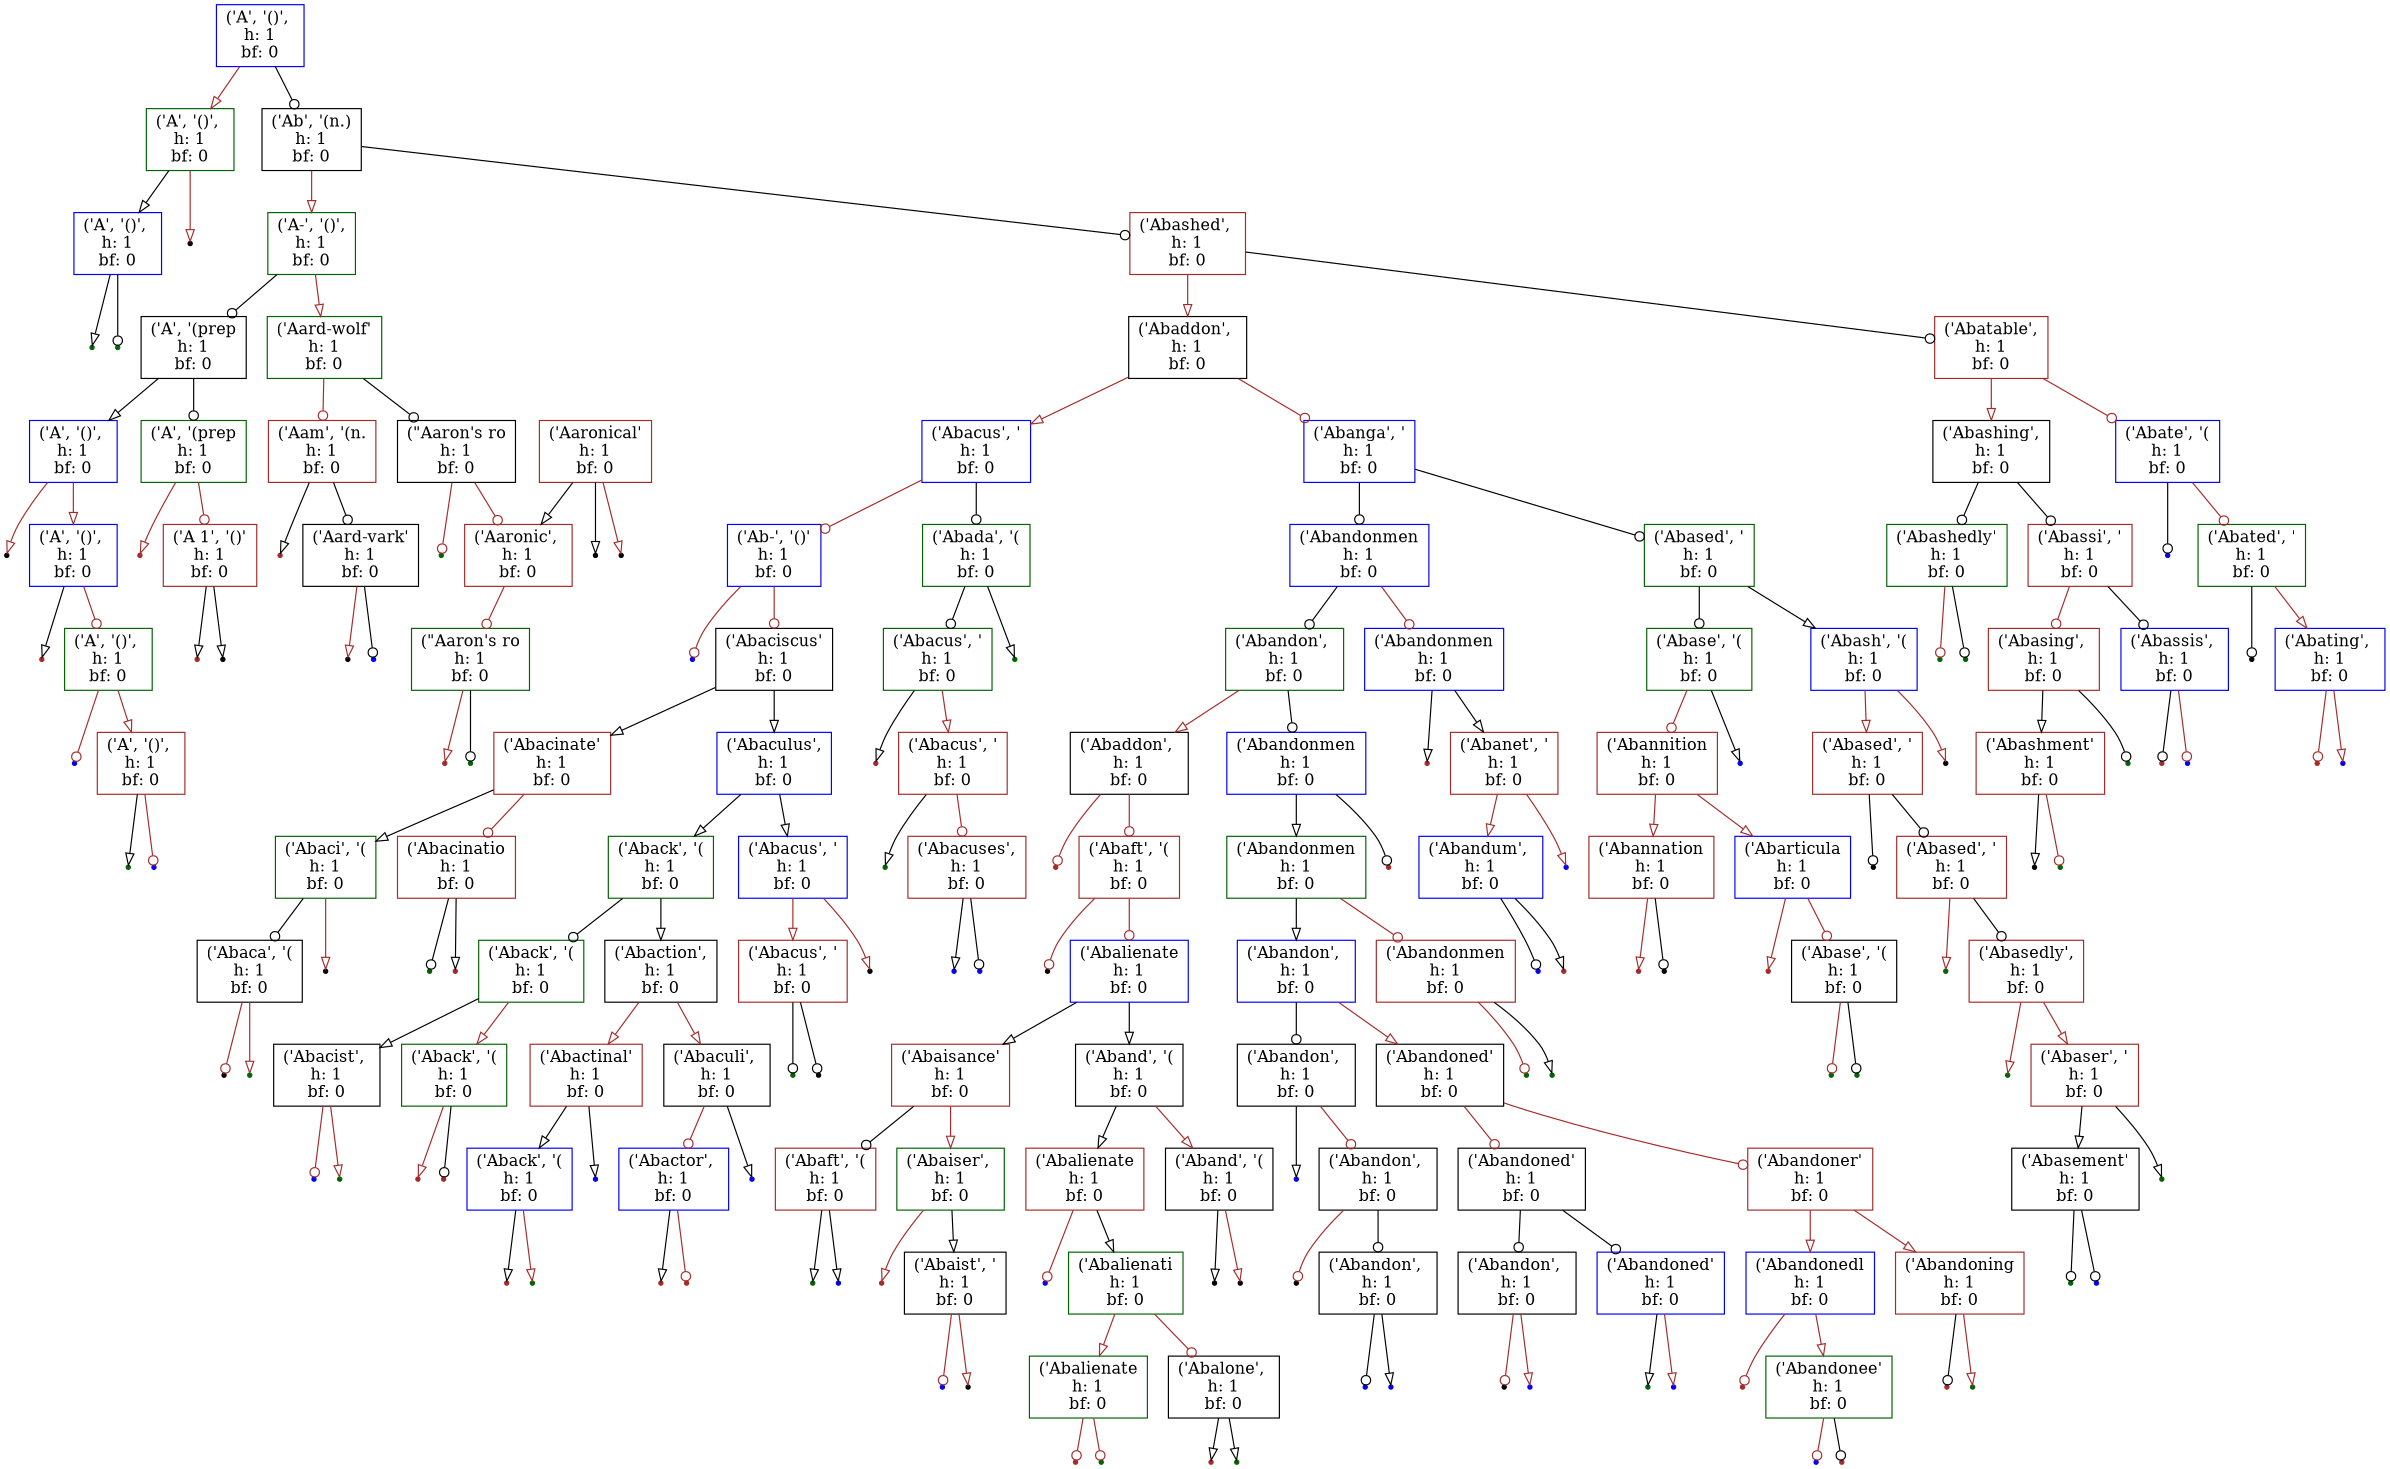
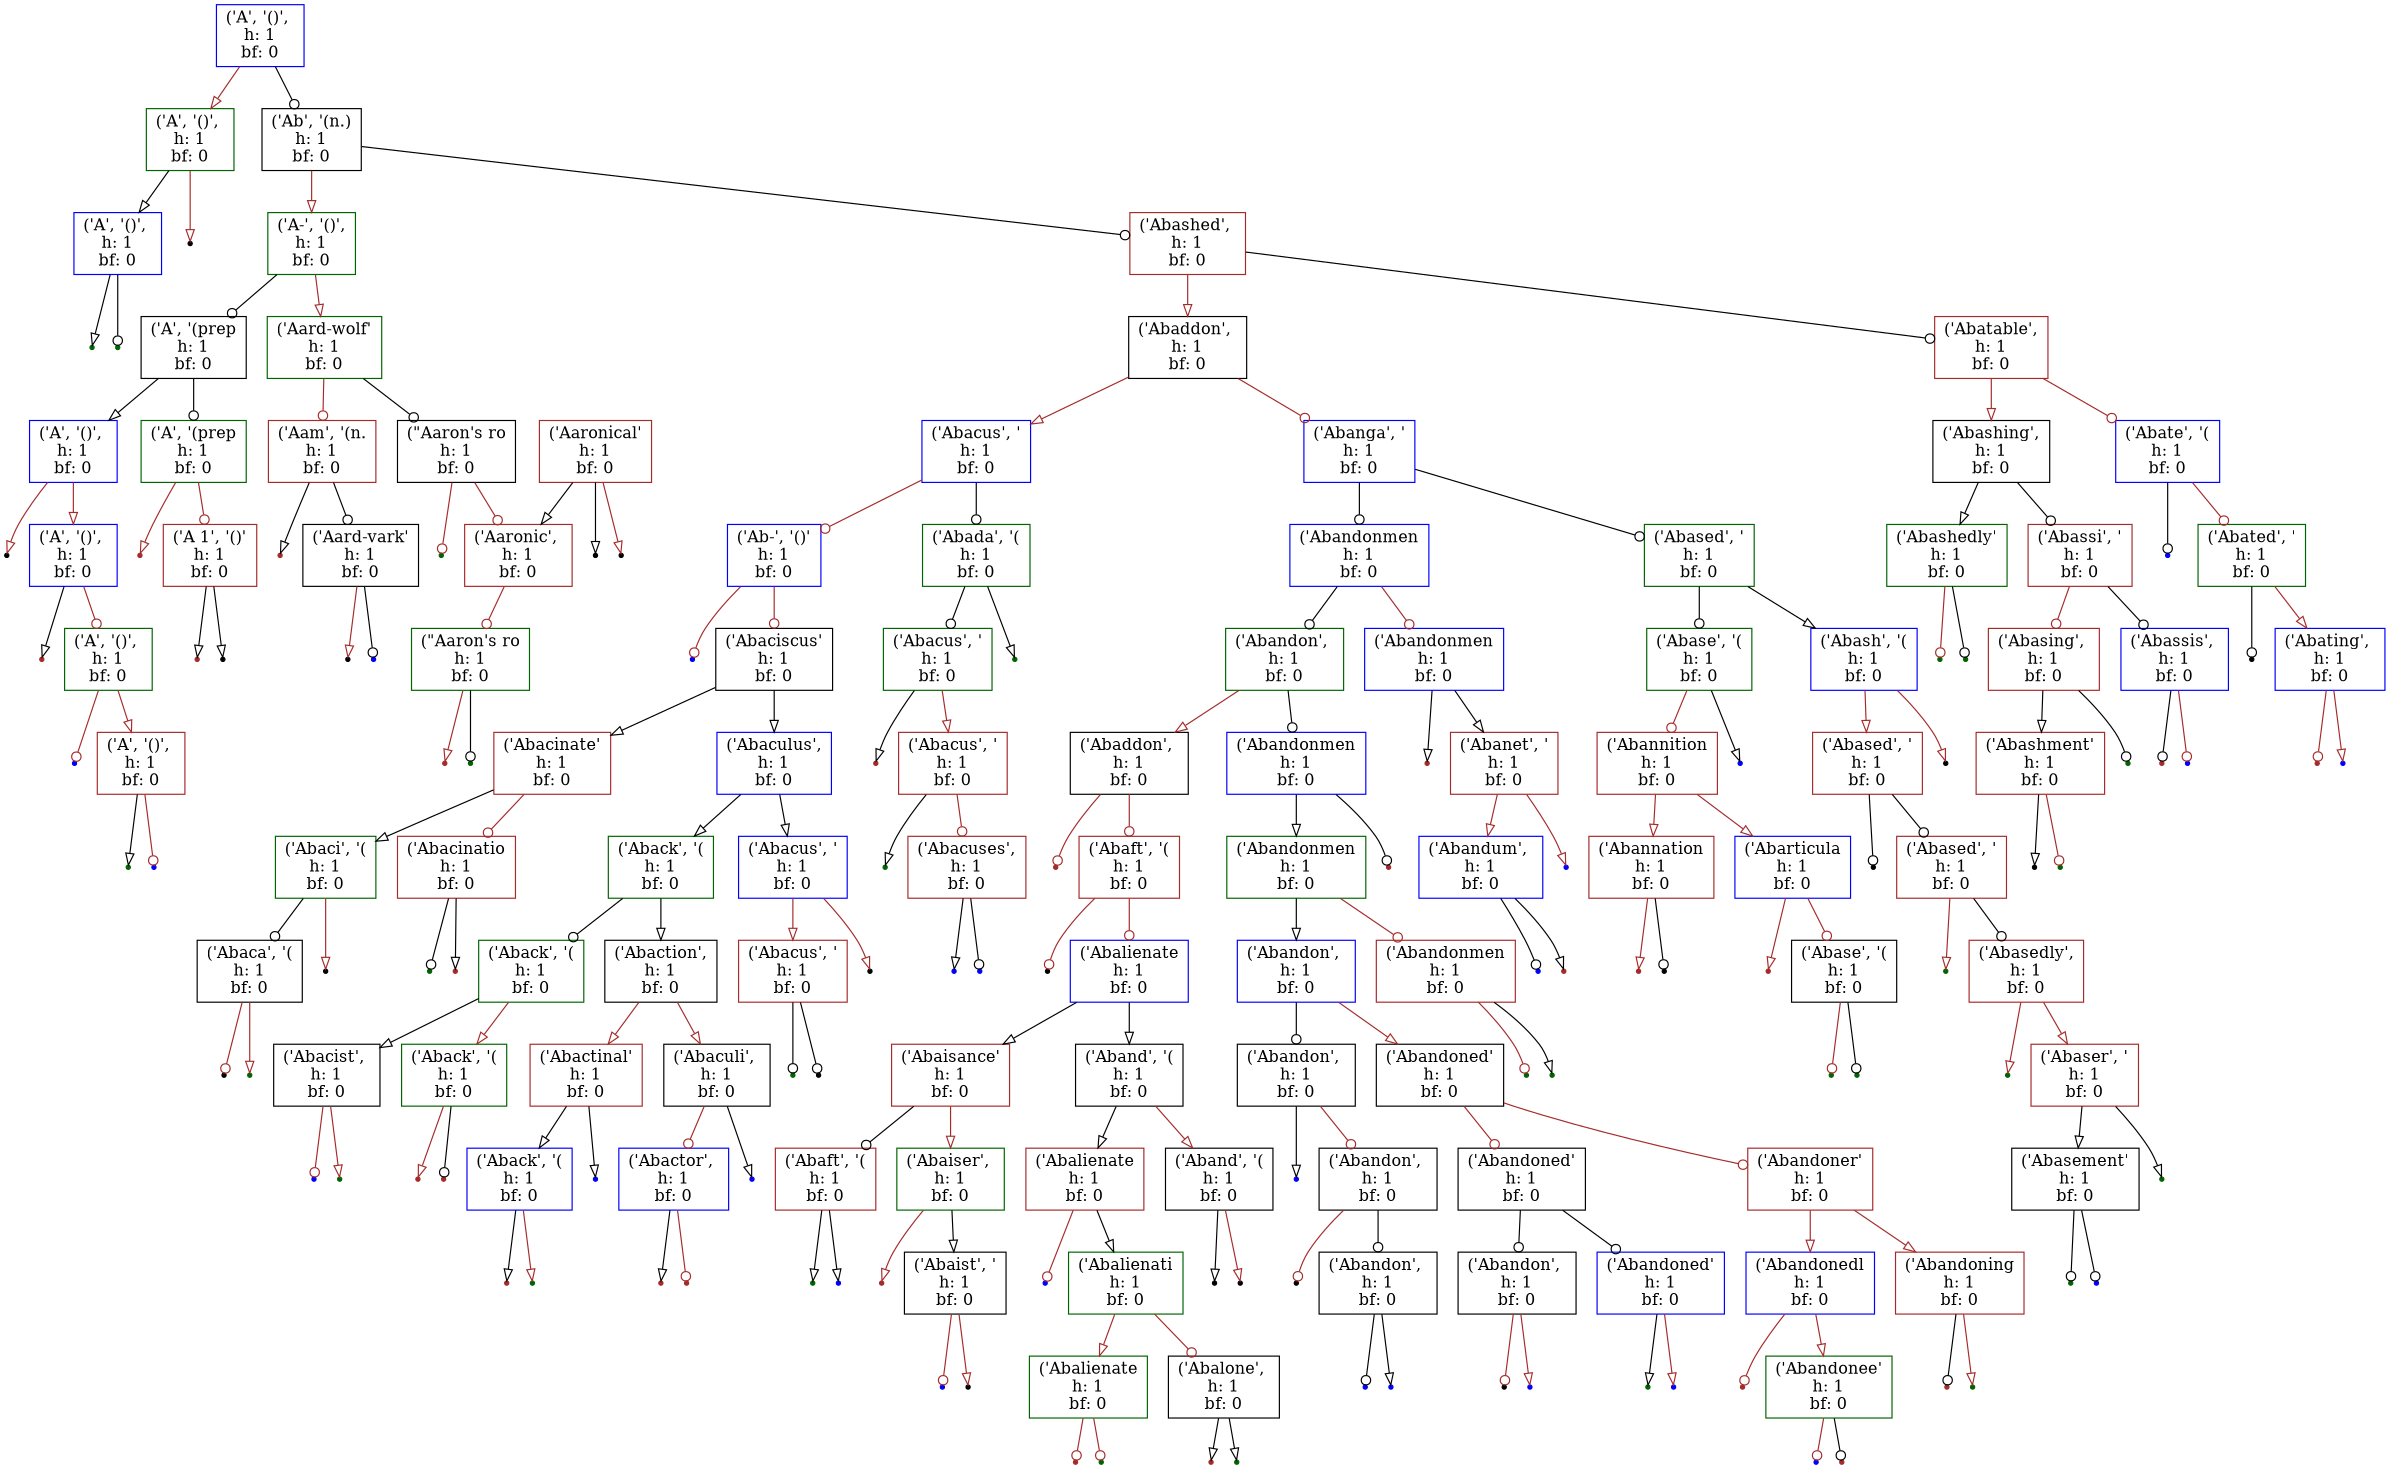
(1971, 499) -> (1971, 498)
